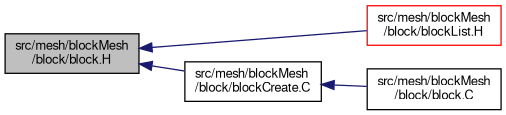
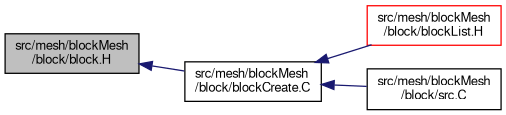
(259, 39) -> (350, 52)
(434, 89) -> (434, 89)
